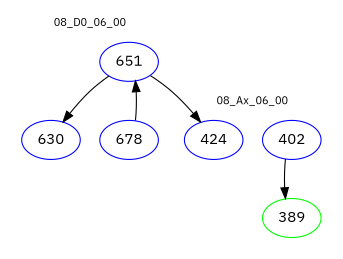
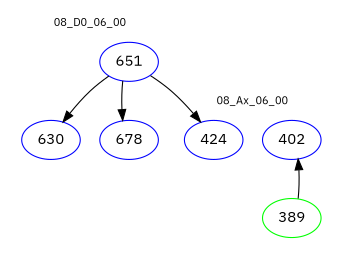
(136, 106) -> (122, 95)
(285, 173) -> (299, 184)
